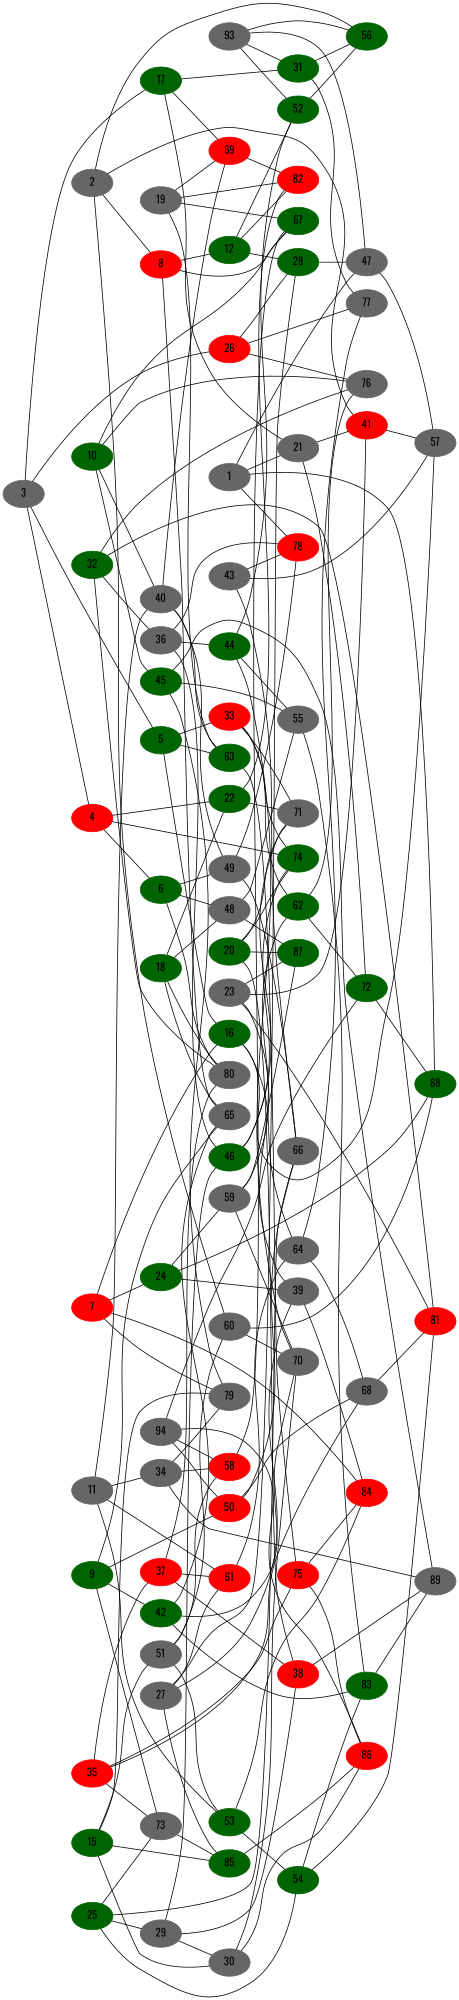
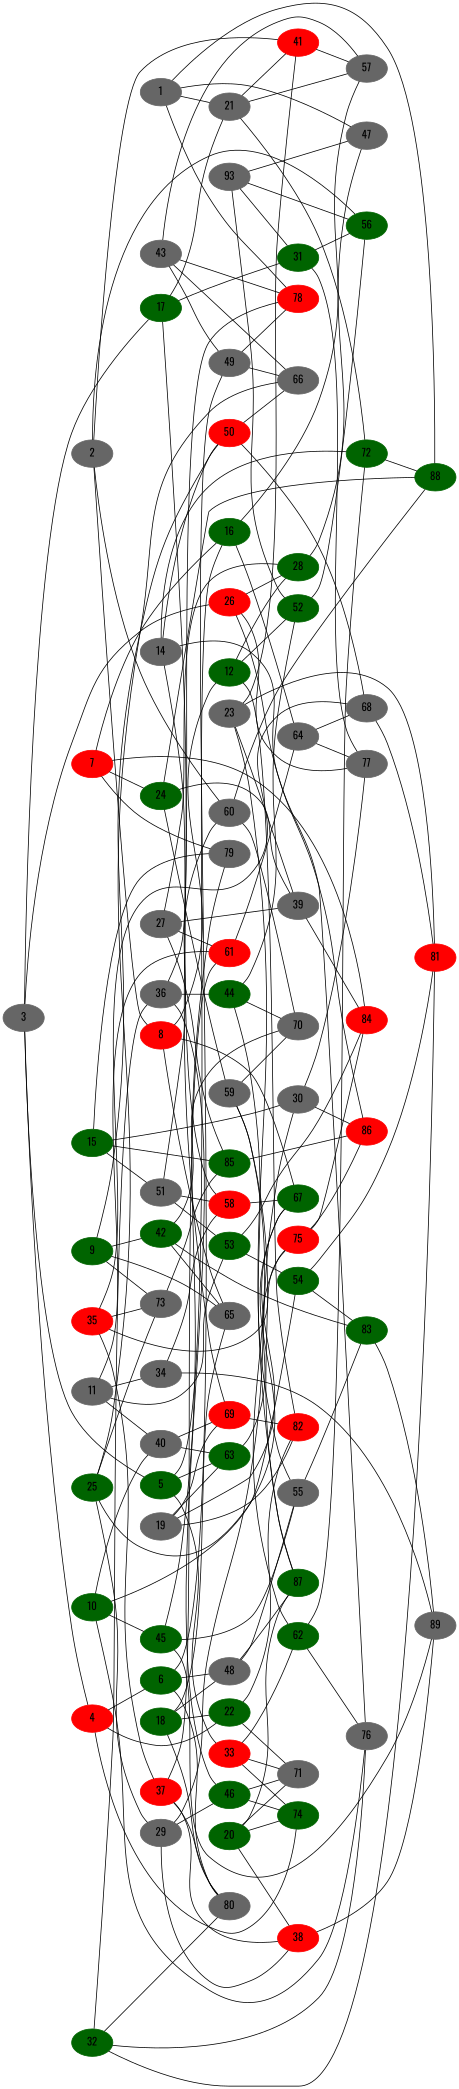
(415, 348) -> (298, 88)
(201, 732) -> (193, 309)
(161, 1432) -> (161, 652)
(195, 1437) -> none
(271, 1707) -> (348, 903)
